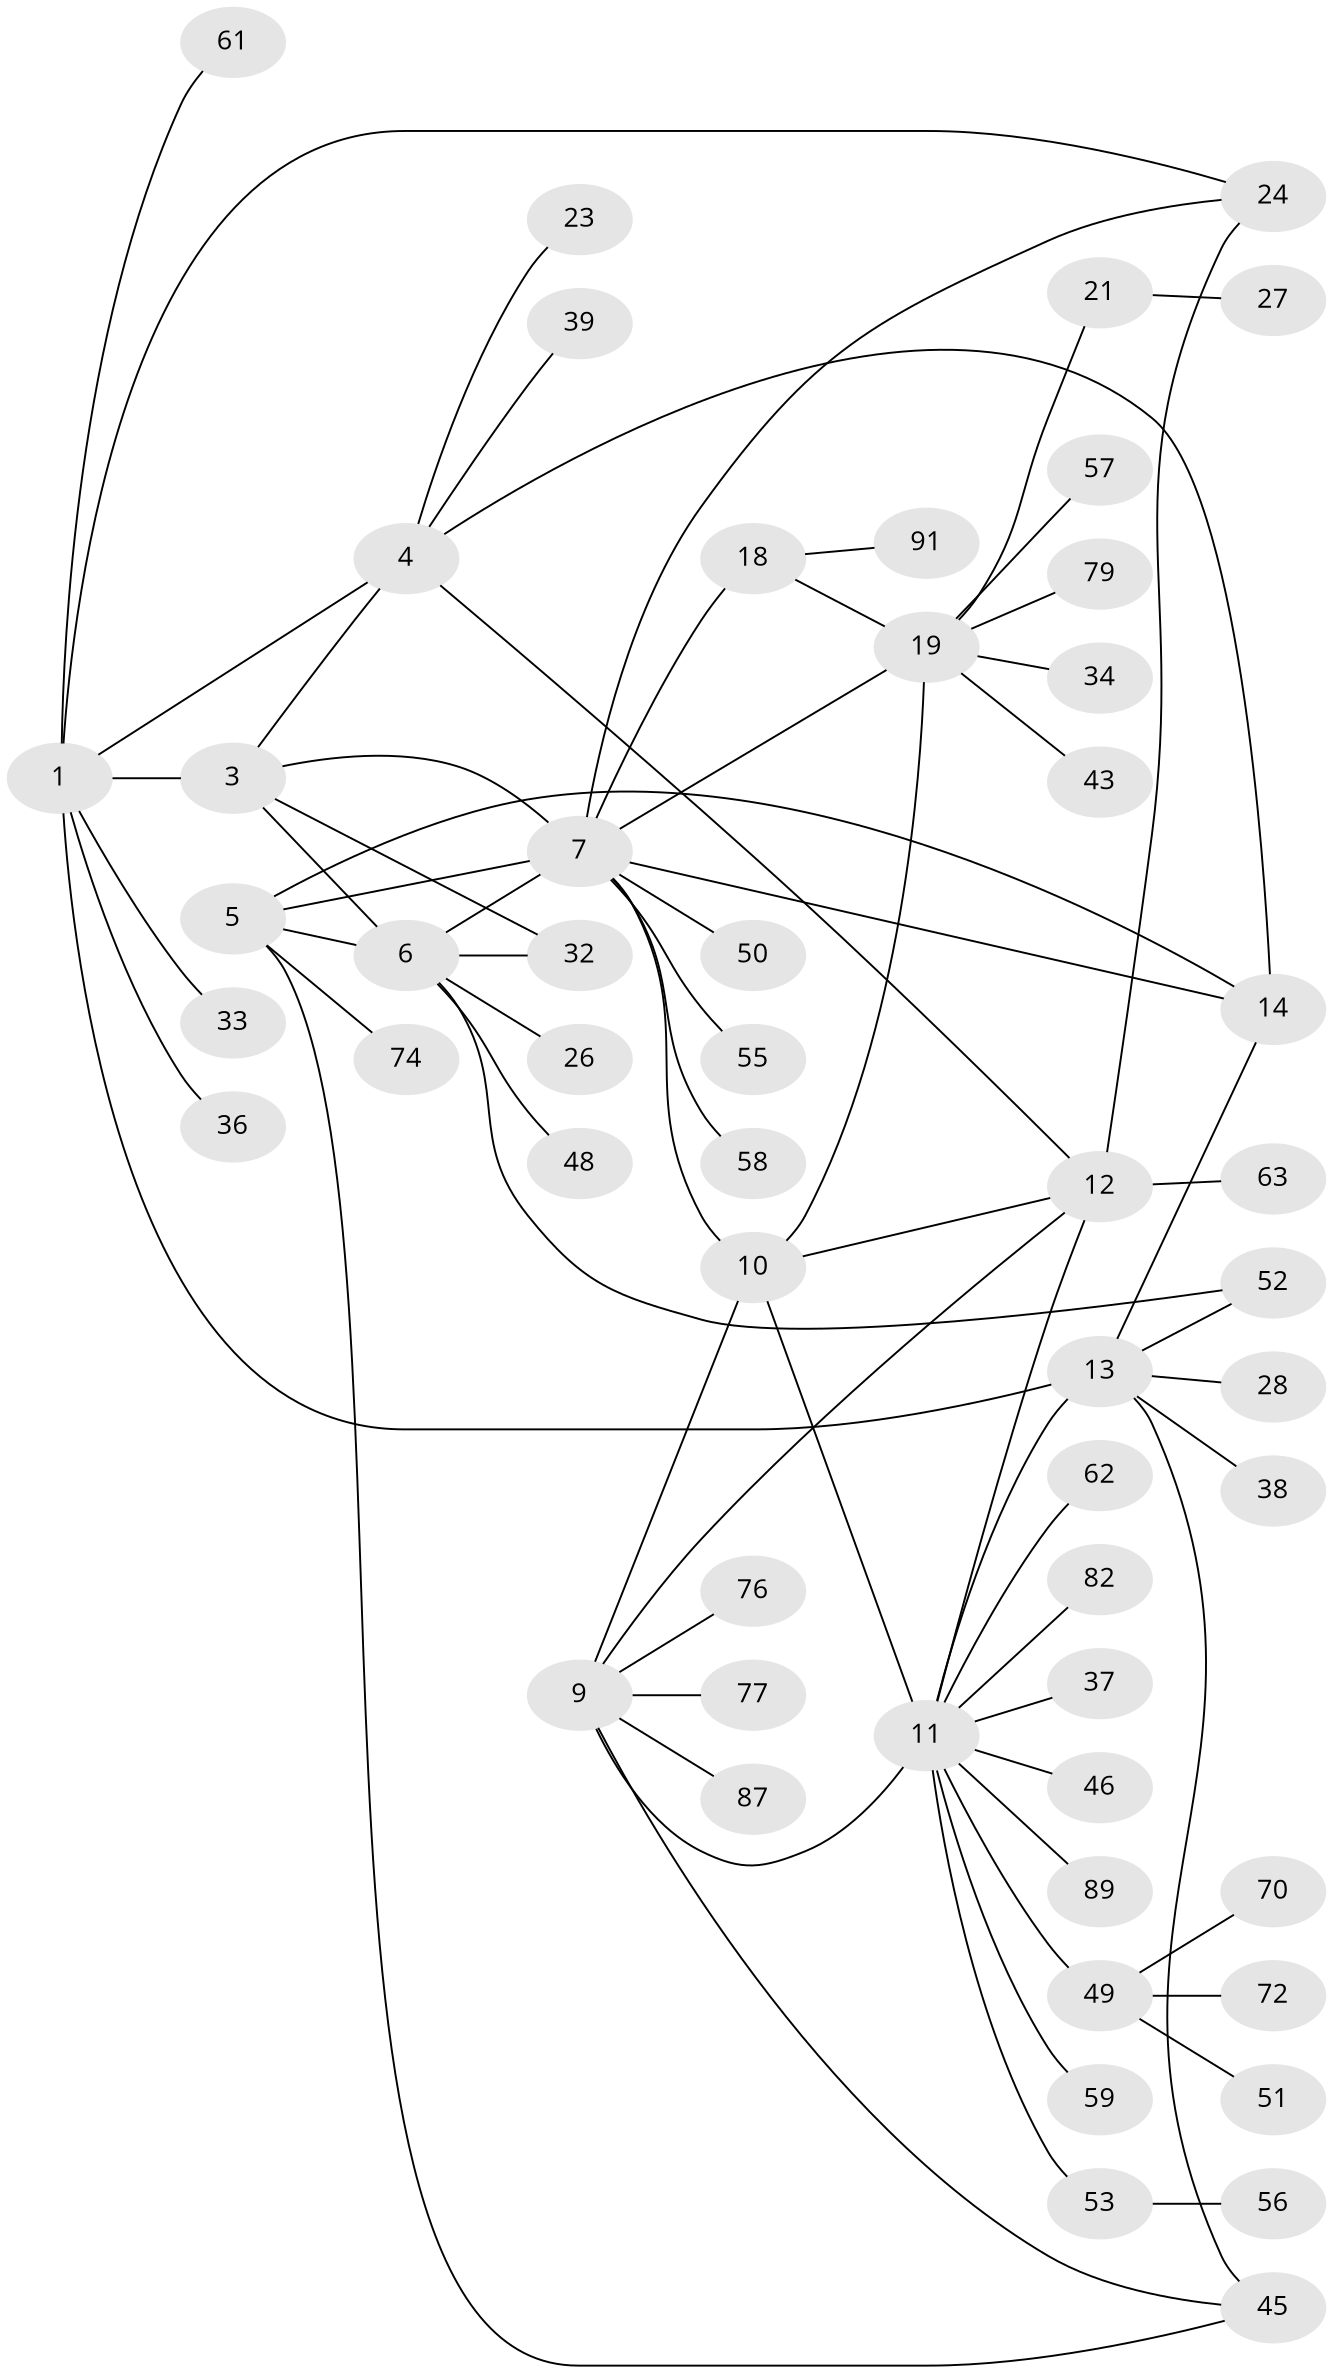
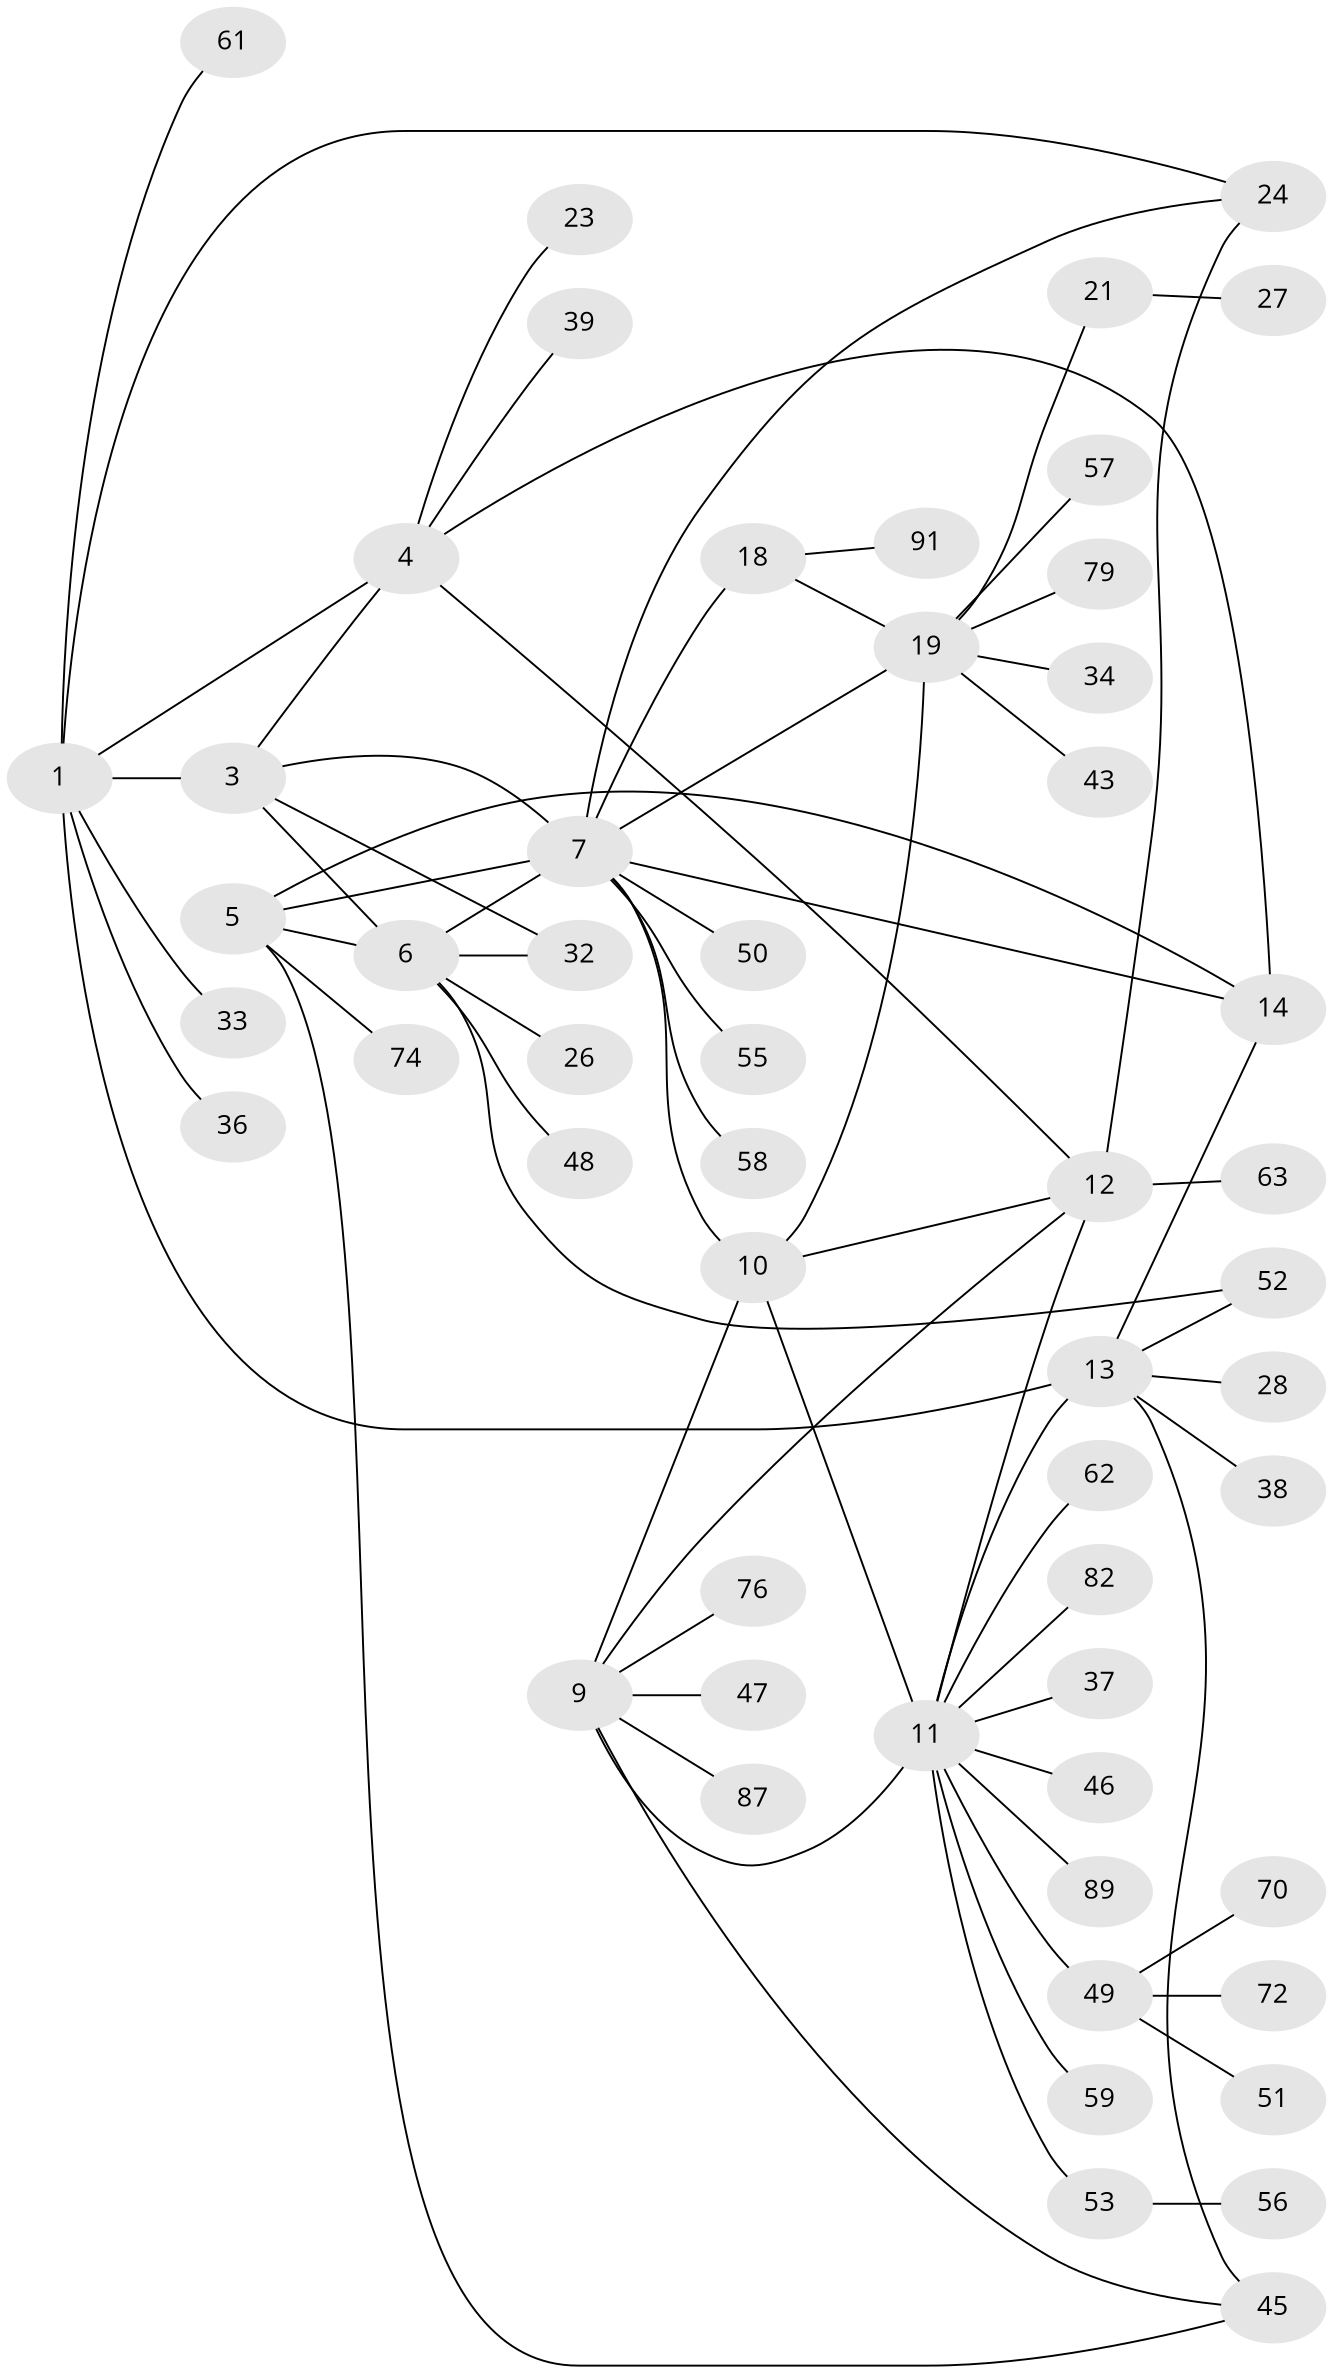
(753, 1695) -> (753, 1695)
